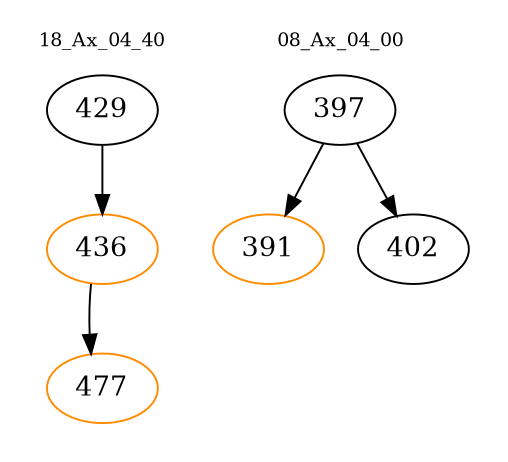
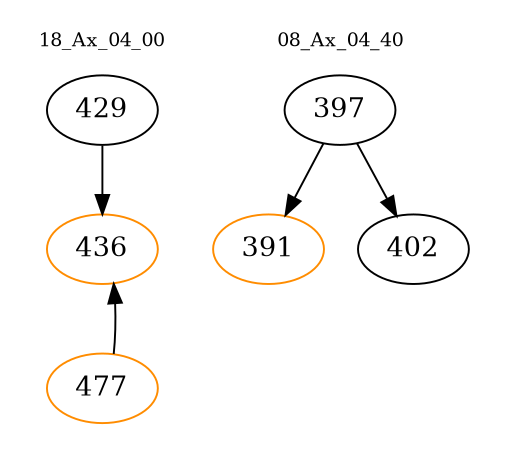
(102, 42) -> (102, 42)
(341, 42) -> (341, 42)
(89, 309) -> (115, 329)
